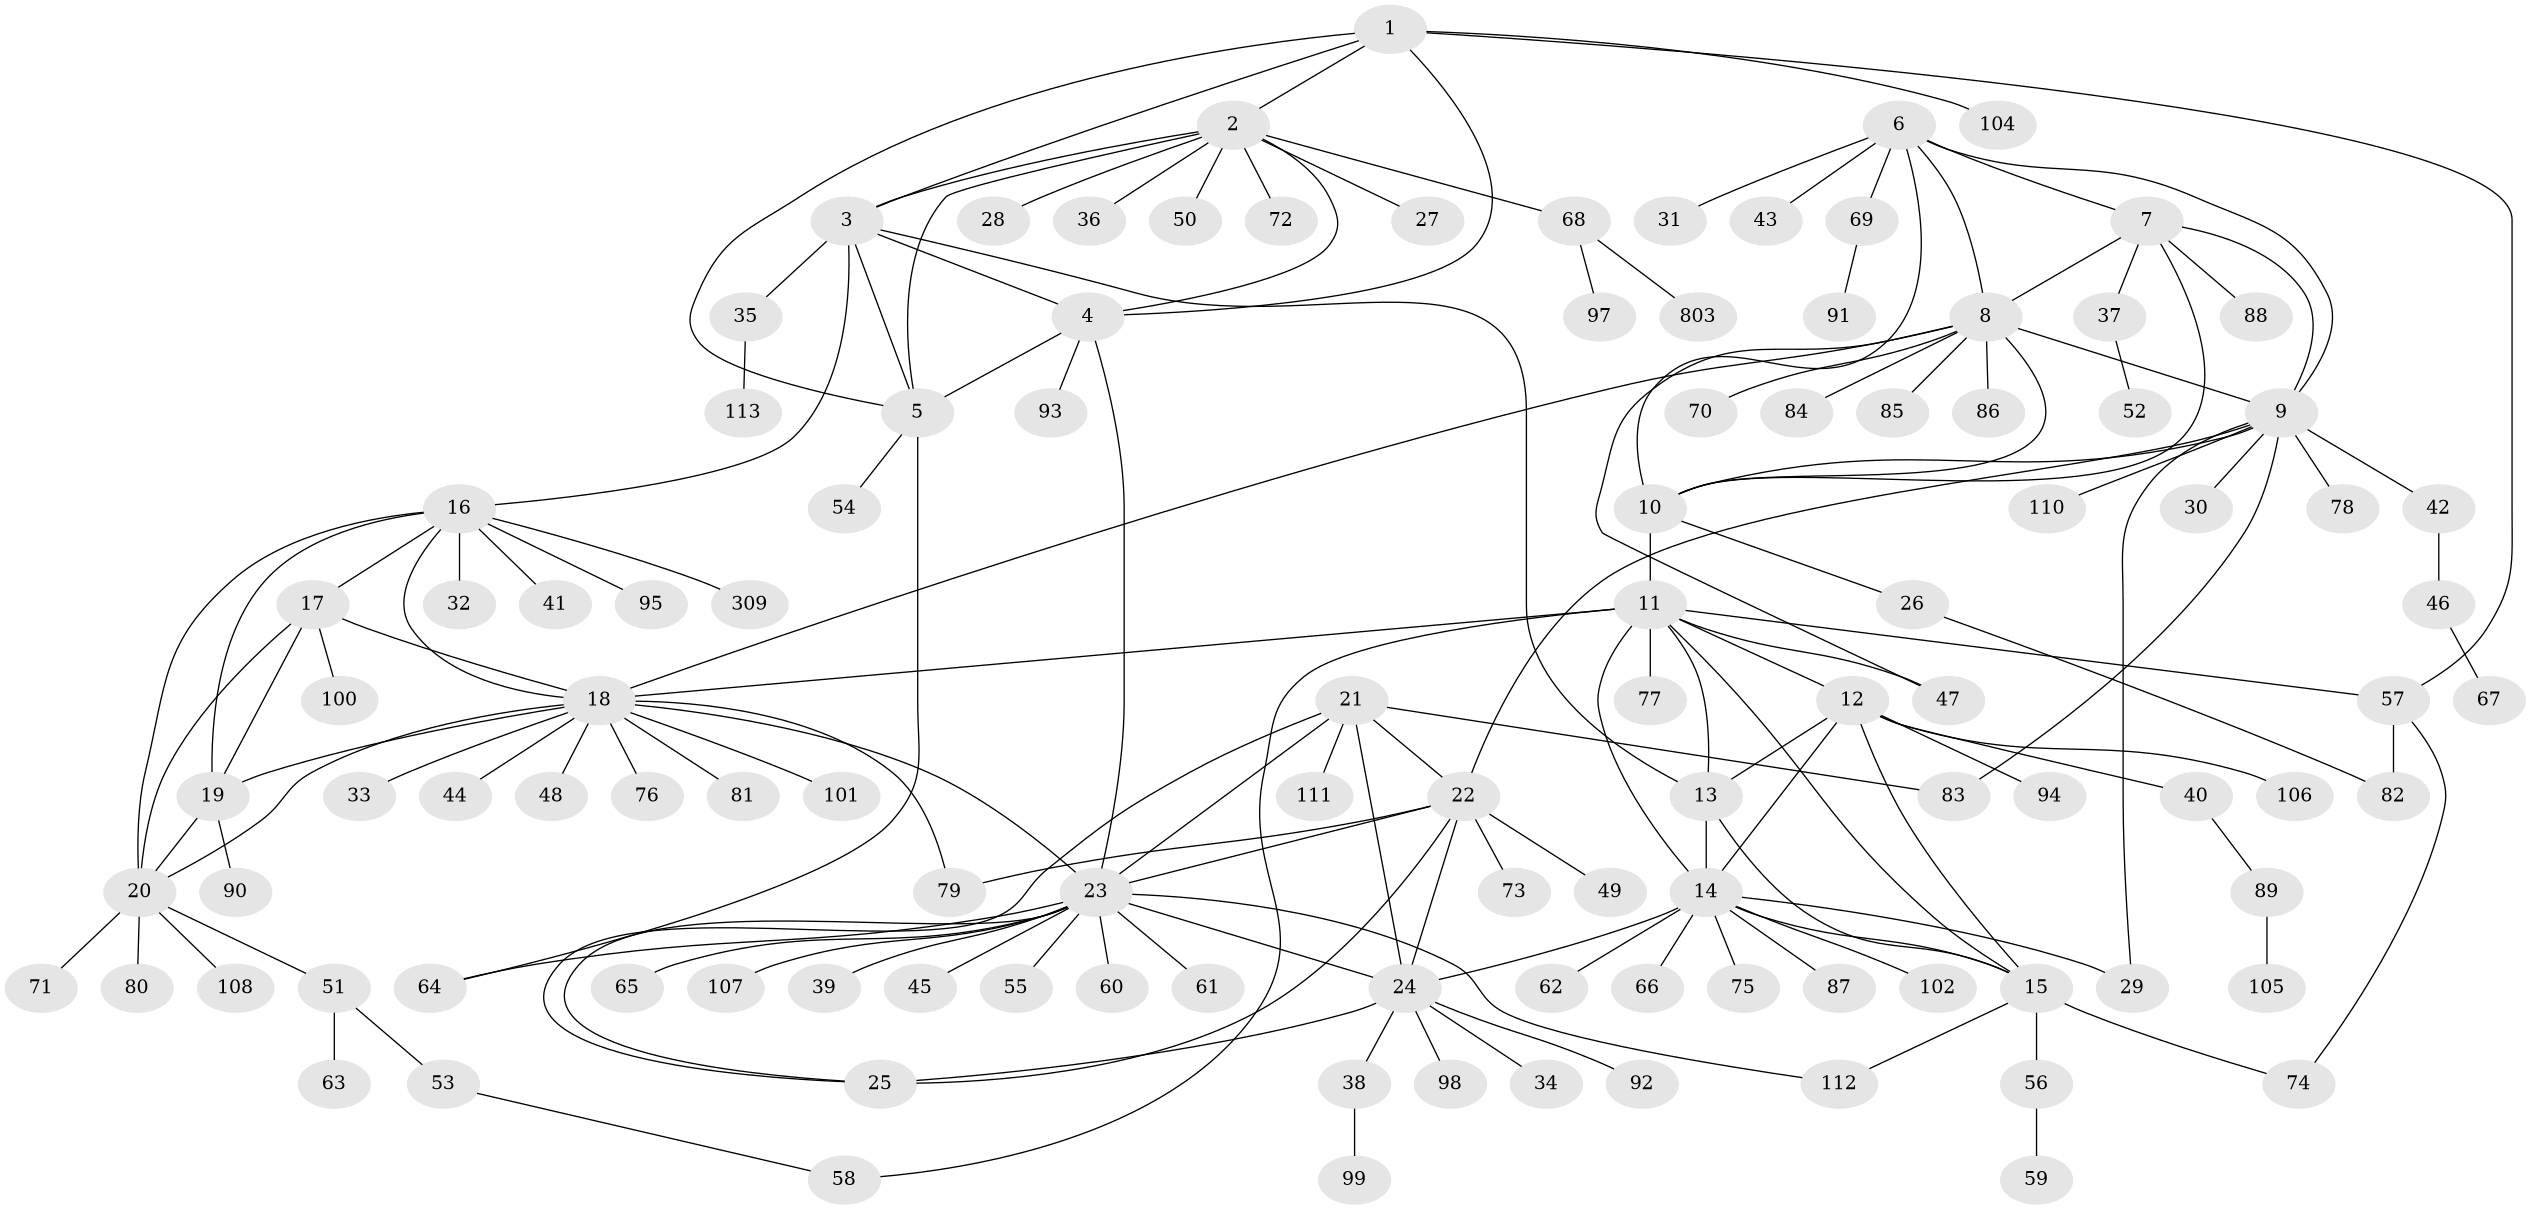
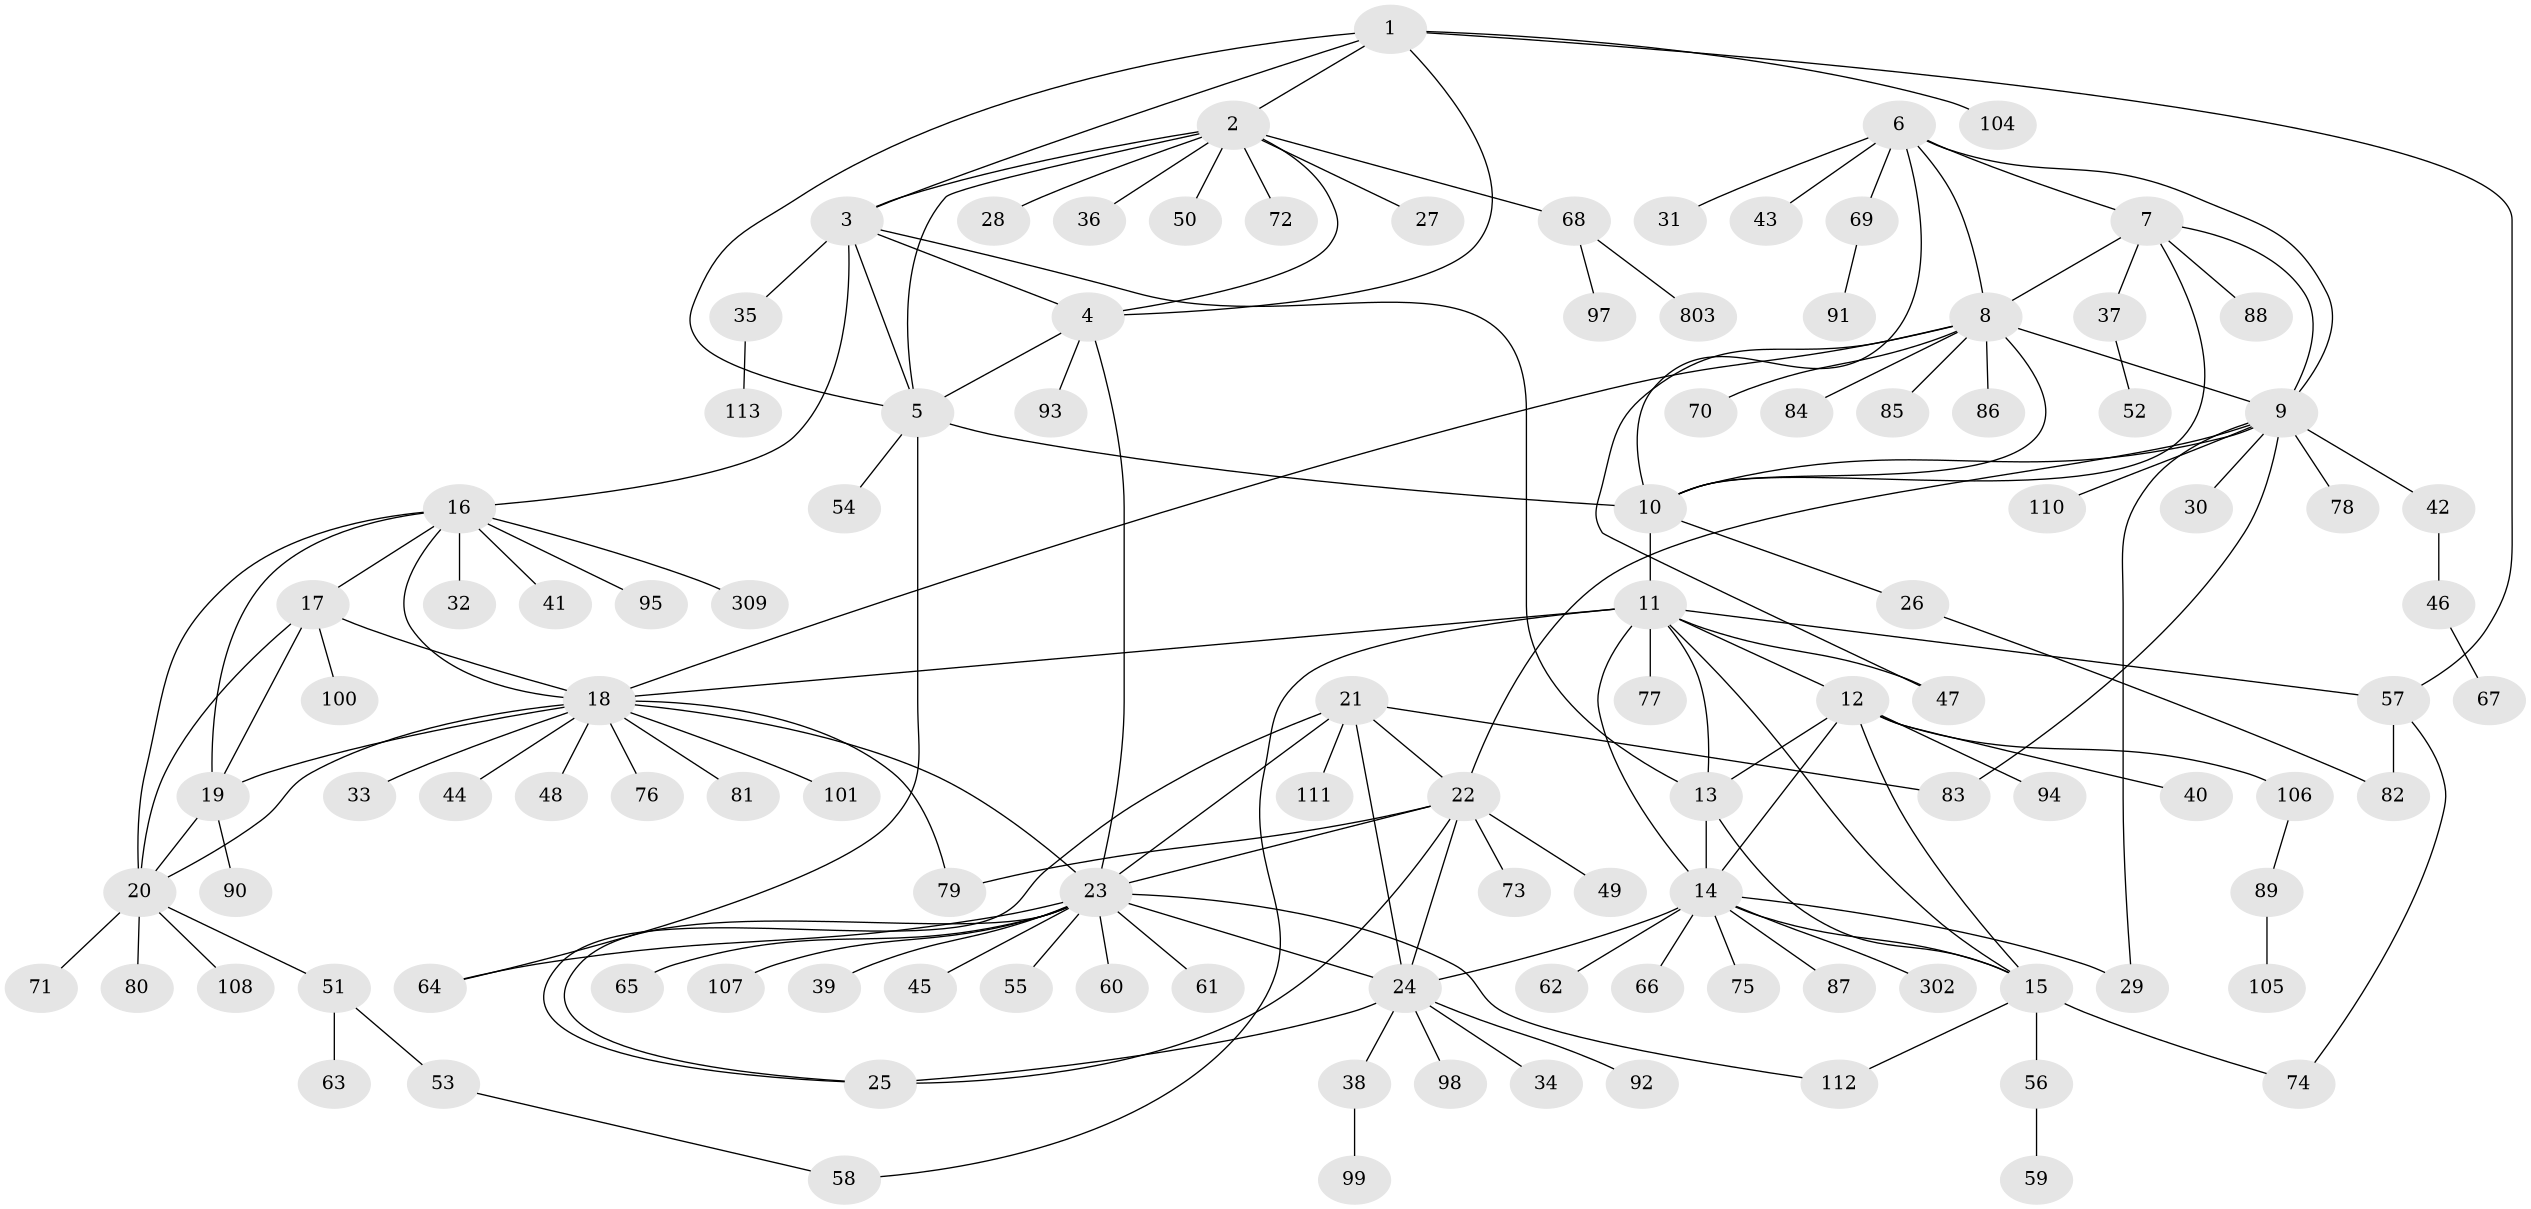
none -> (1247, 473)
(2232, 845) -> (2281, 845)
(1938, 988) -> (1938, 988)
